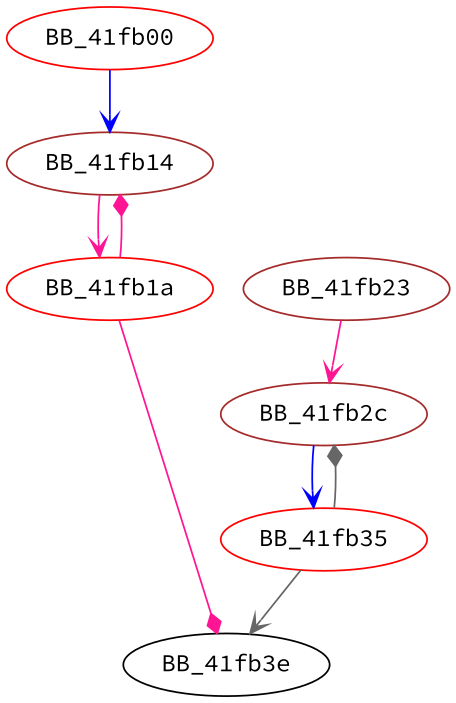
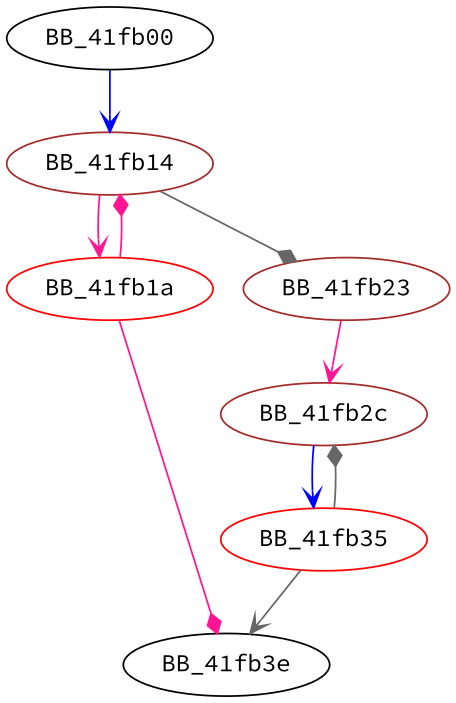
(110, 38) -> (110, 38)
none -> (219, 221)
